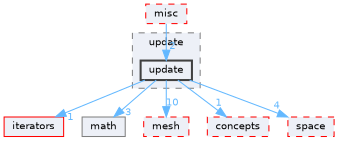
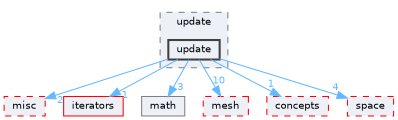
(166, 40) -> (112, 77)
